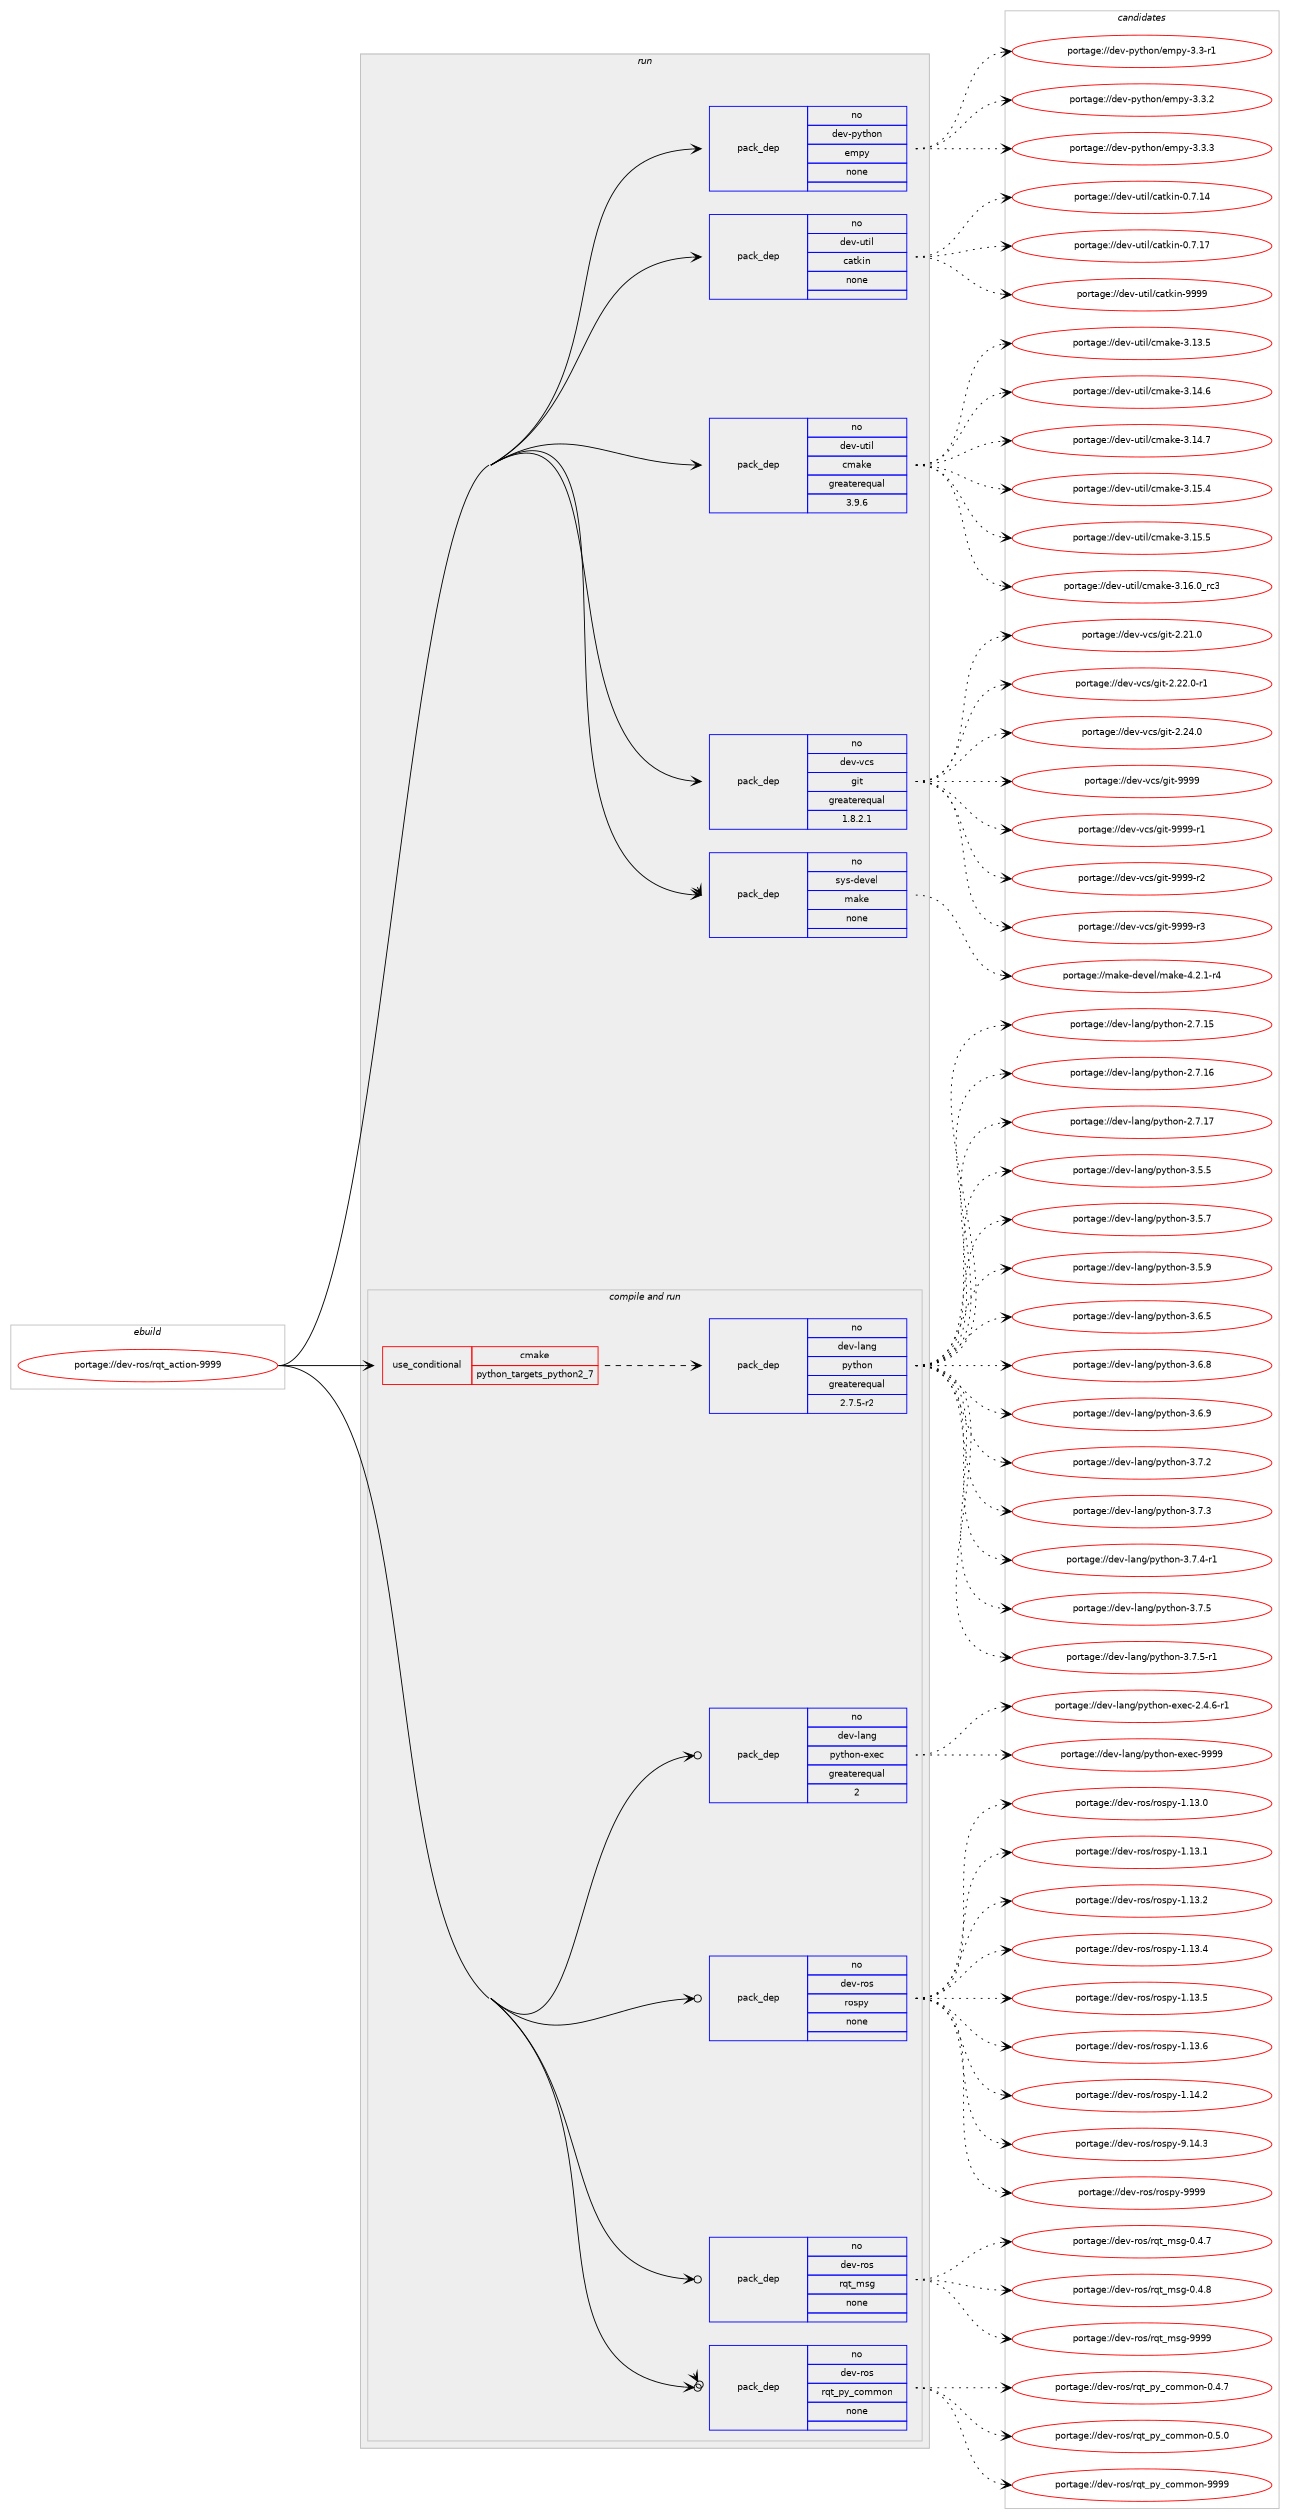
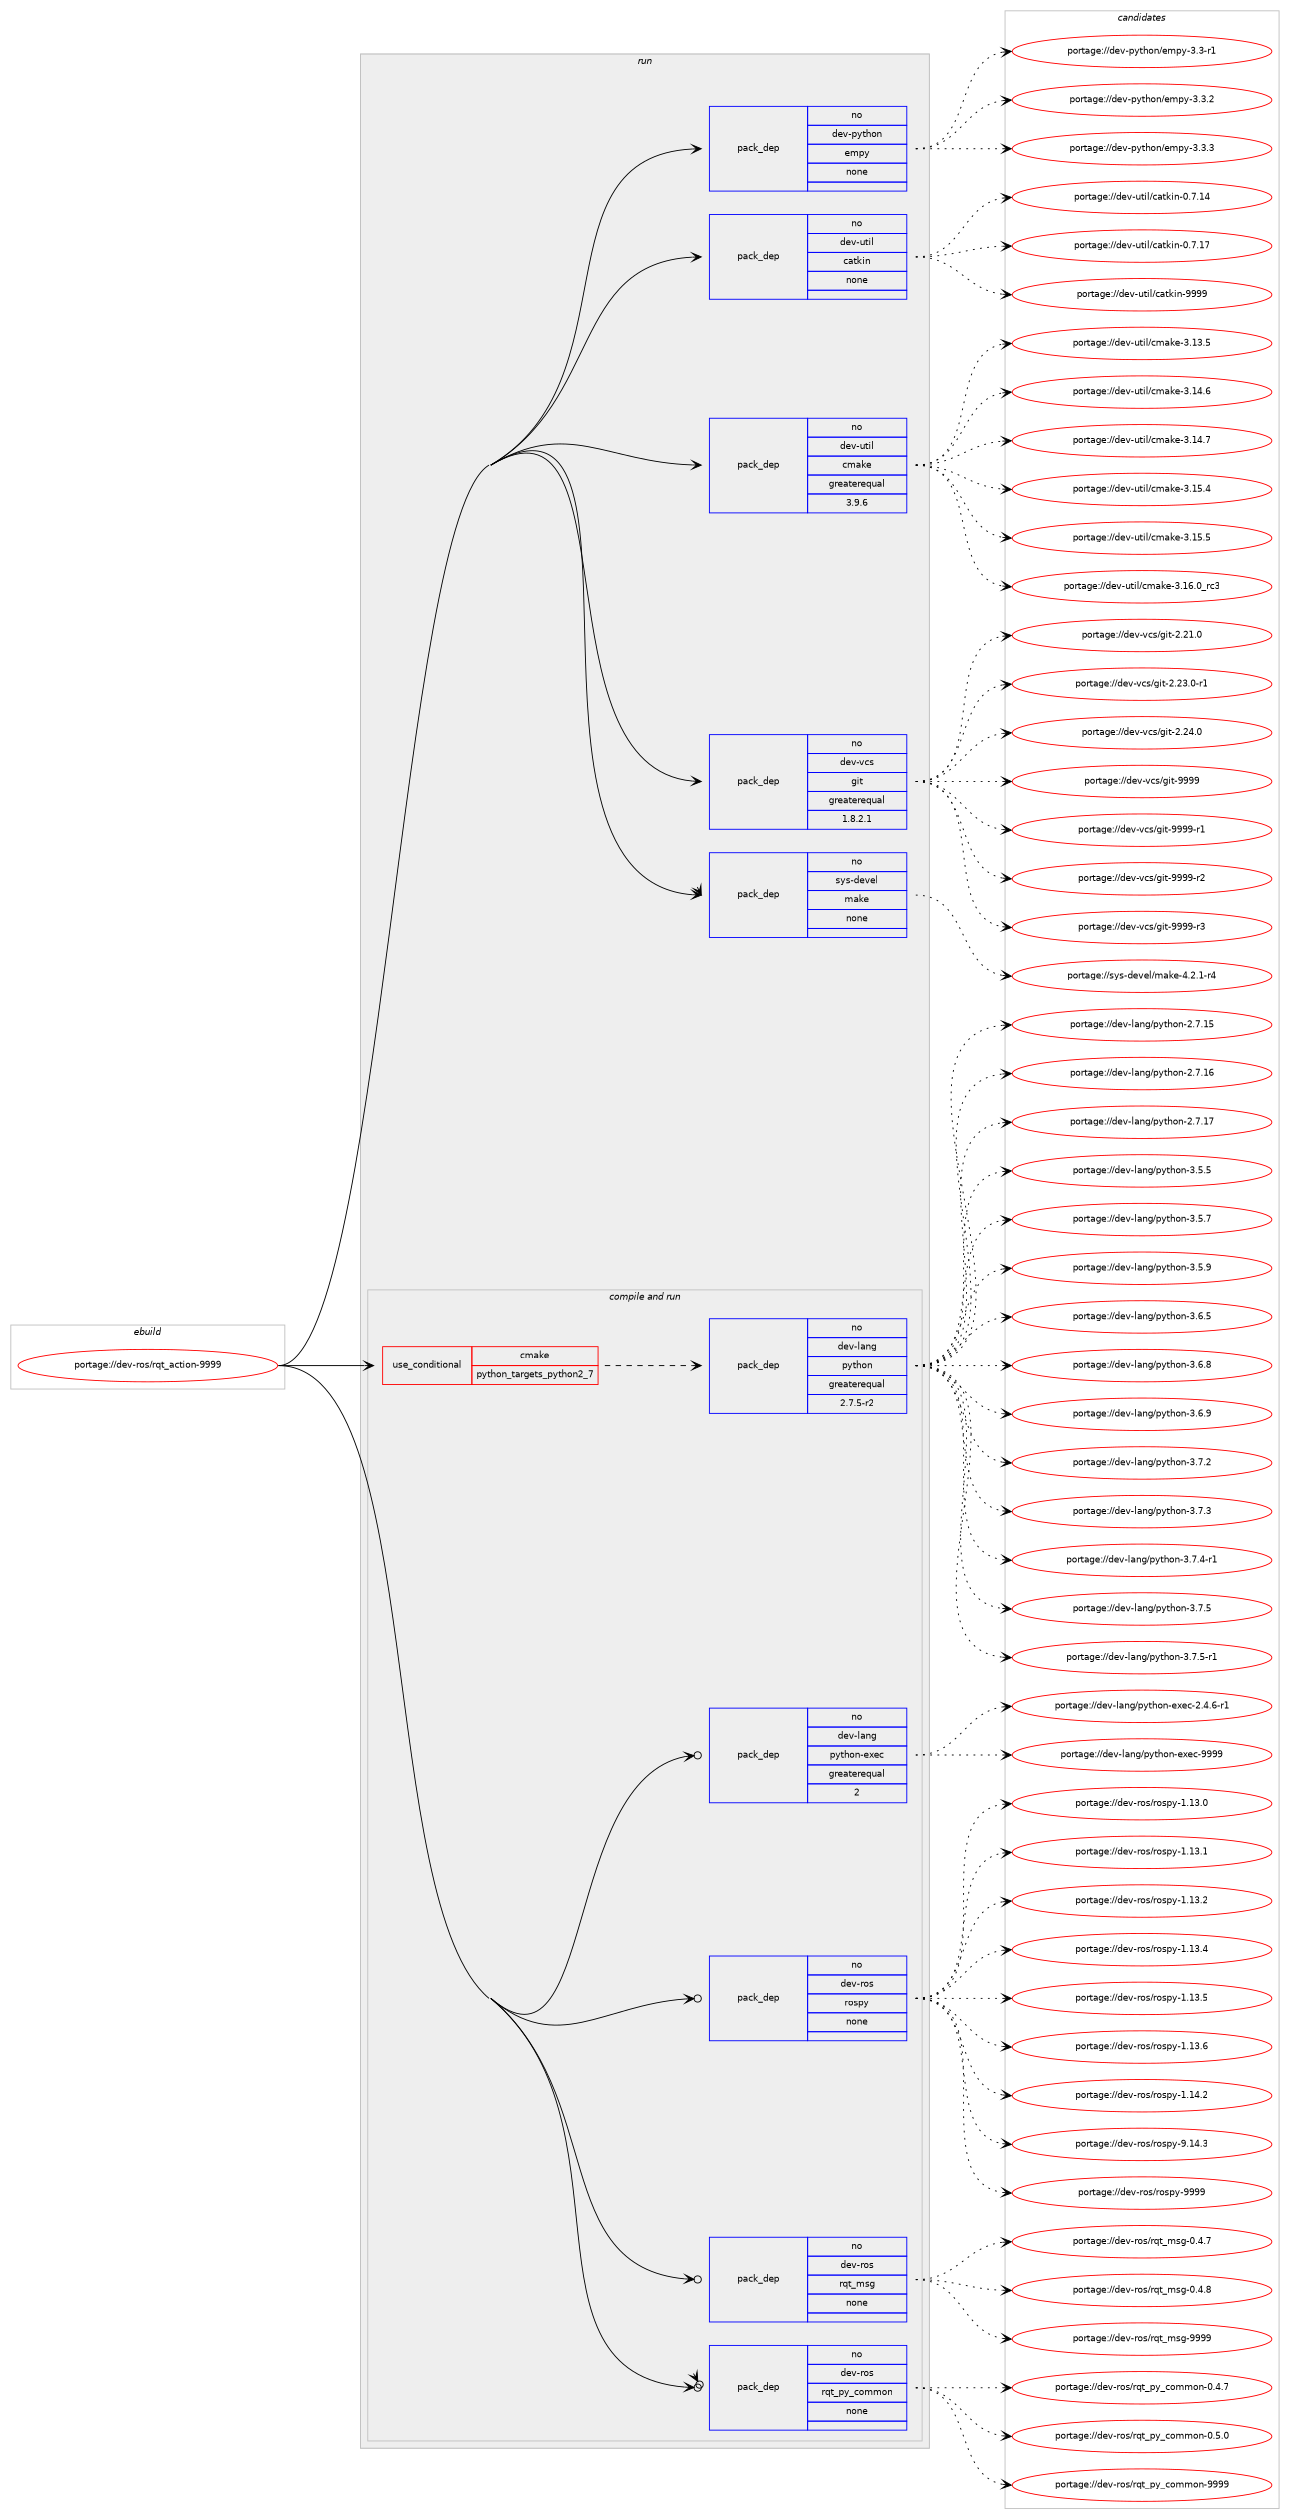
(1142, 684) -> (1142, 684)
(1142, 976) -> (1142, 976)
